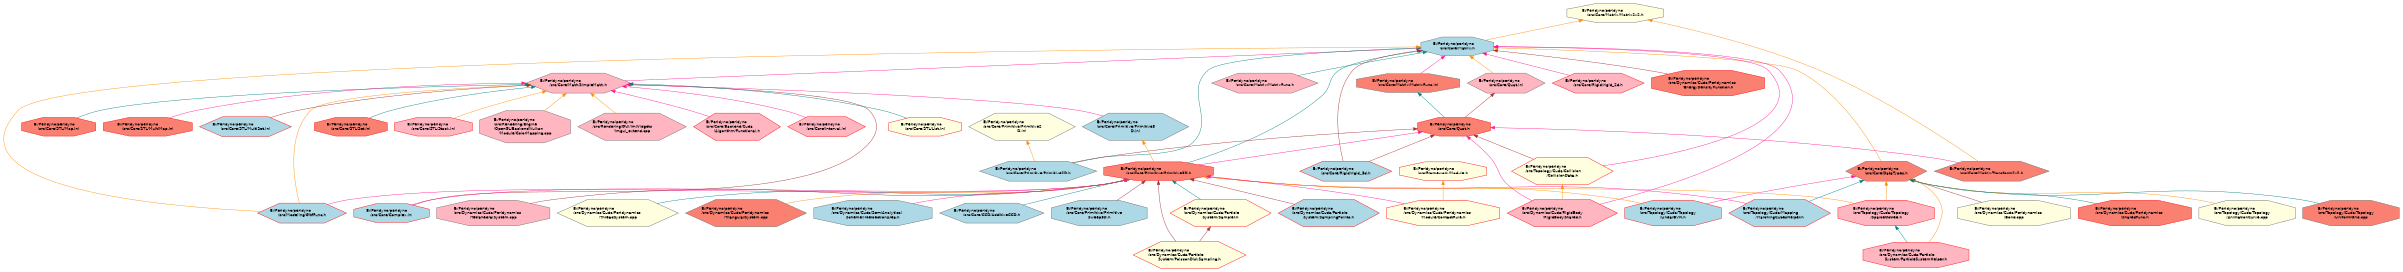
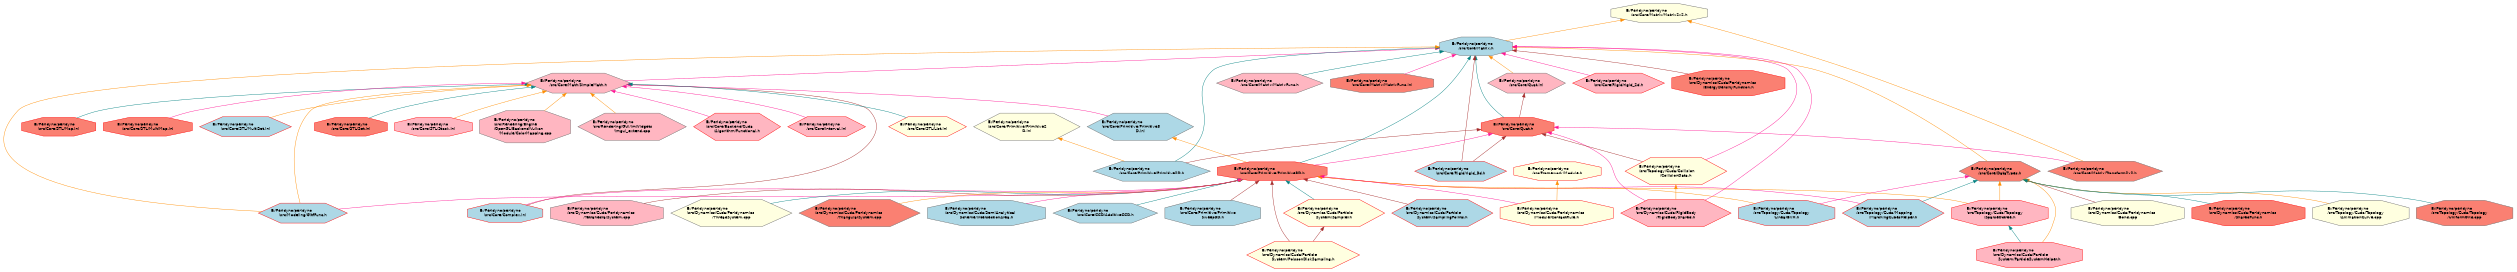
(379, 98) -> (379, 98)
(1433, 106) -> (1482, 92)
(925, 127) -> (928, 127)
